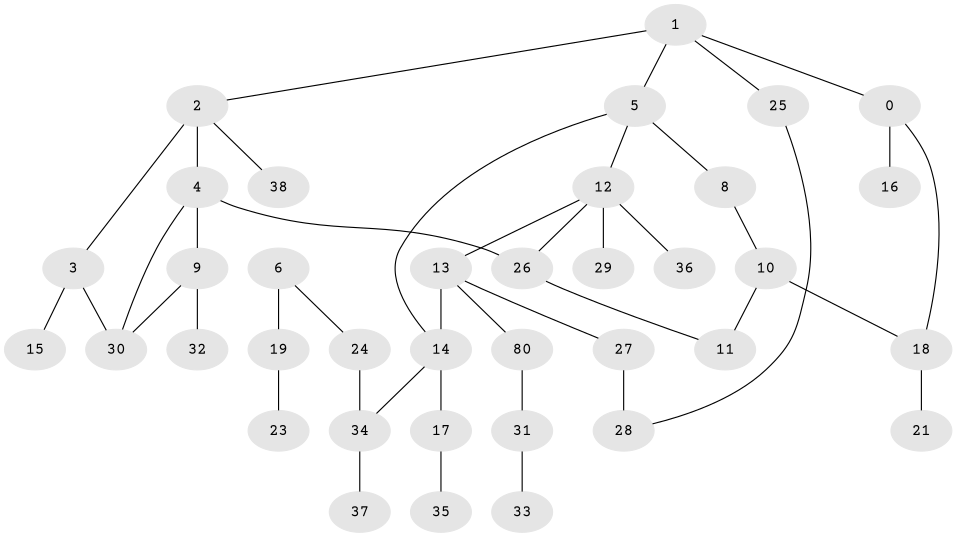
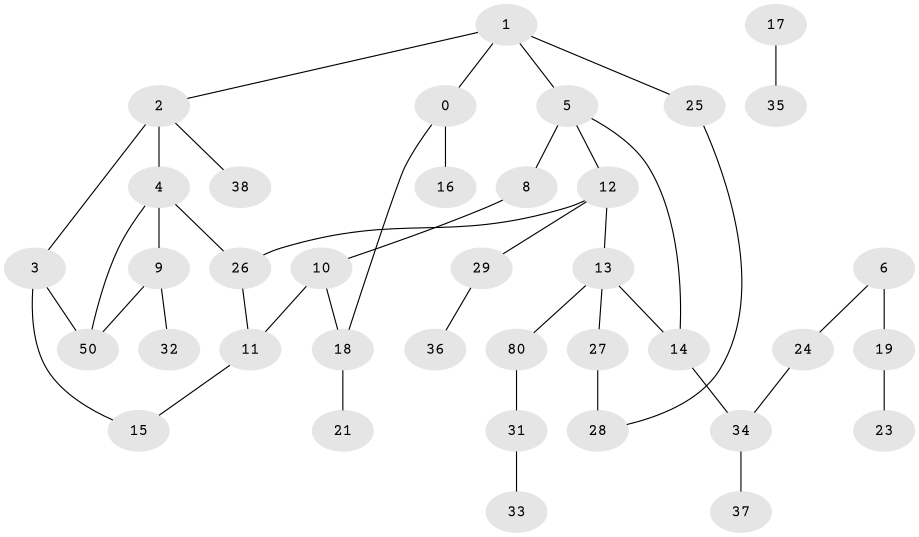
(644, 228) -> (458, 309)
(116, 350) -> (88, 350)
none -> (194, 390)
(441, 390) -> none
